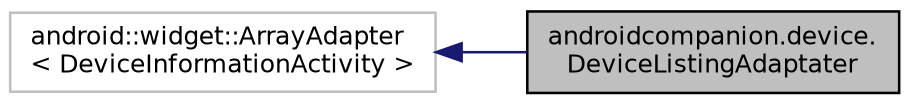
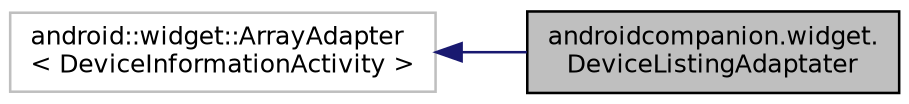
(713, 52) -> (713, 52)
